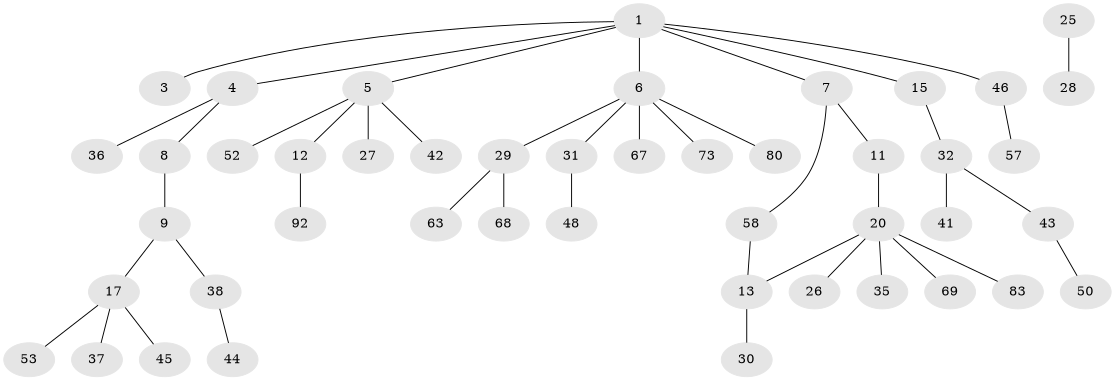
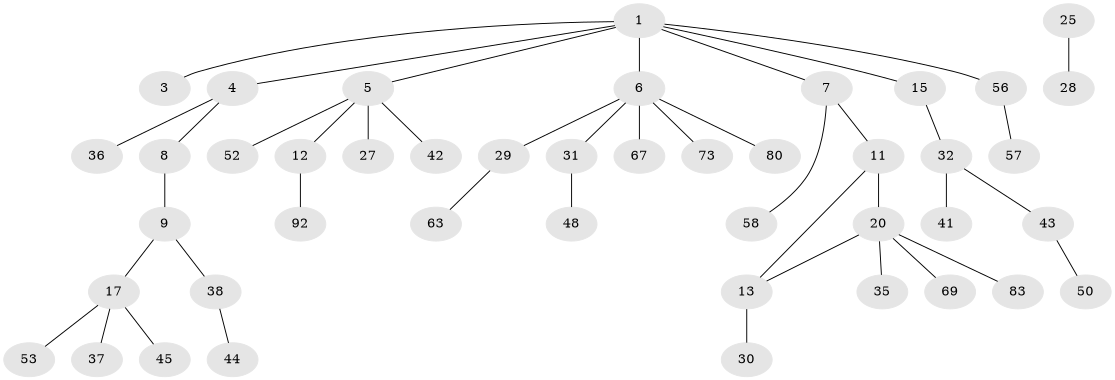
(1001, 89) -> (1001, 89)
(504, 224) -> none
(749, 258) -> (813, 224)
(815, 292) -> none
